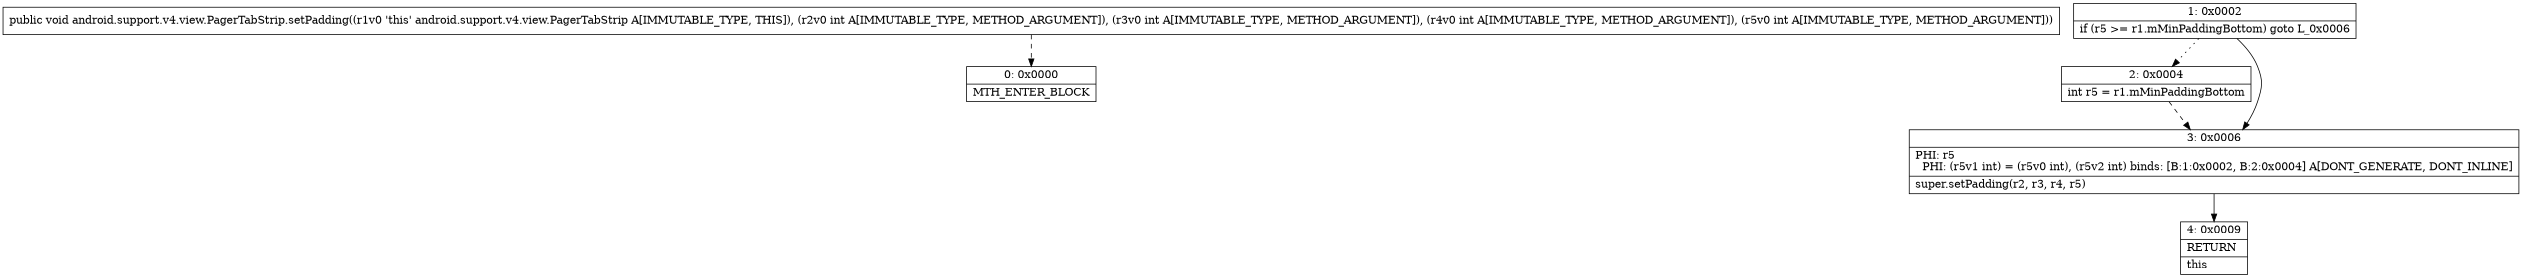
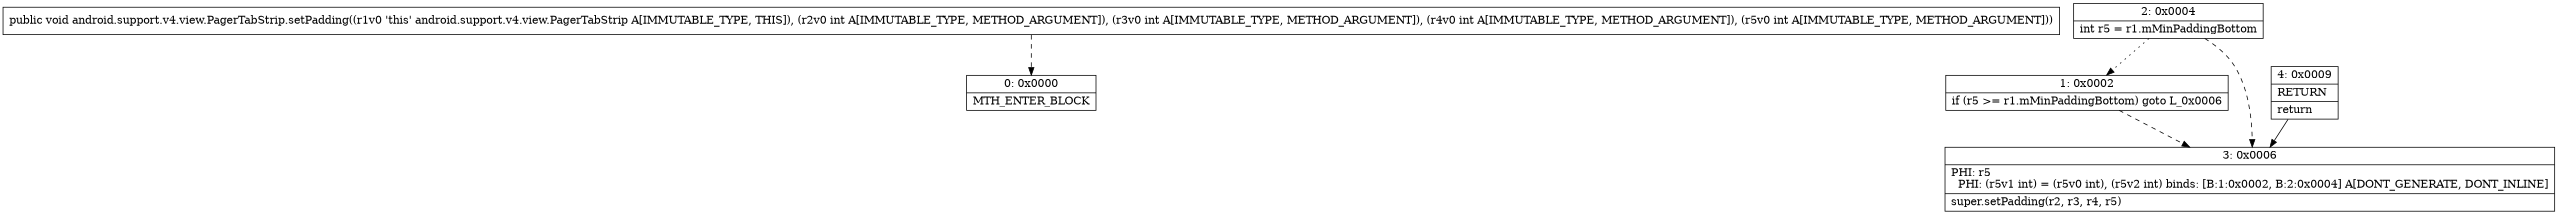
(2188, 50) -> (2131, 54)
(2261, 79) -> (2151, 127)
(2214, 204) -> (2281, 130)
(2197, 265) -> (2295, 110)
